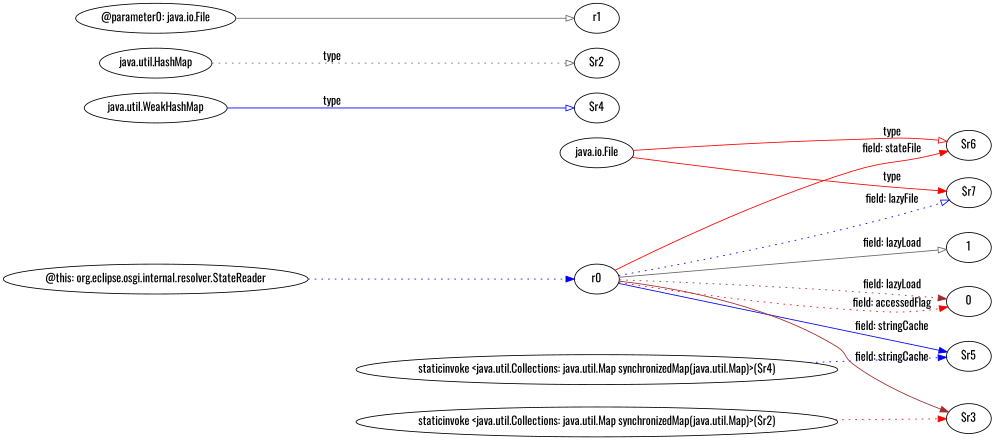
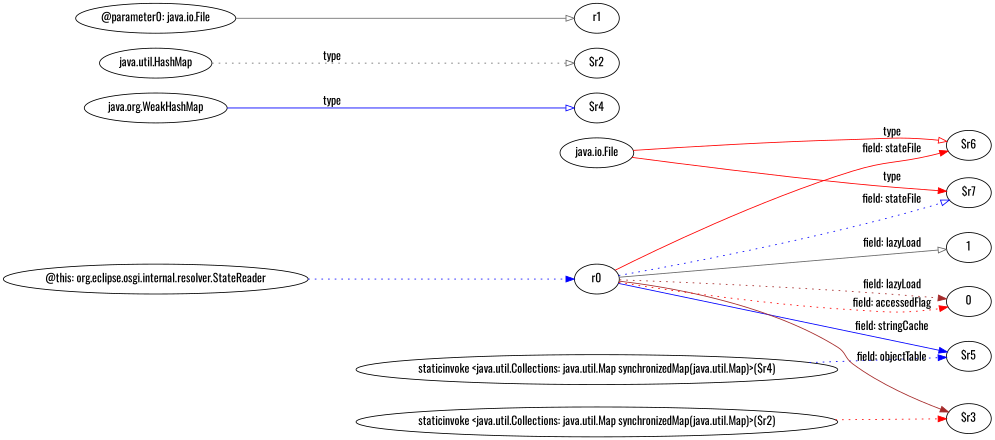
(156, 108) -> (156, 108)
(892, 200) -> (892, 200)
(892, 358) -> (892, 358)
